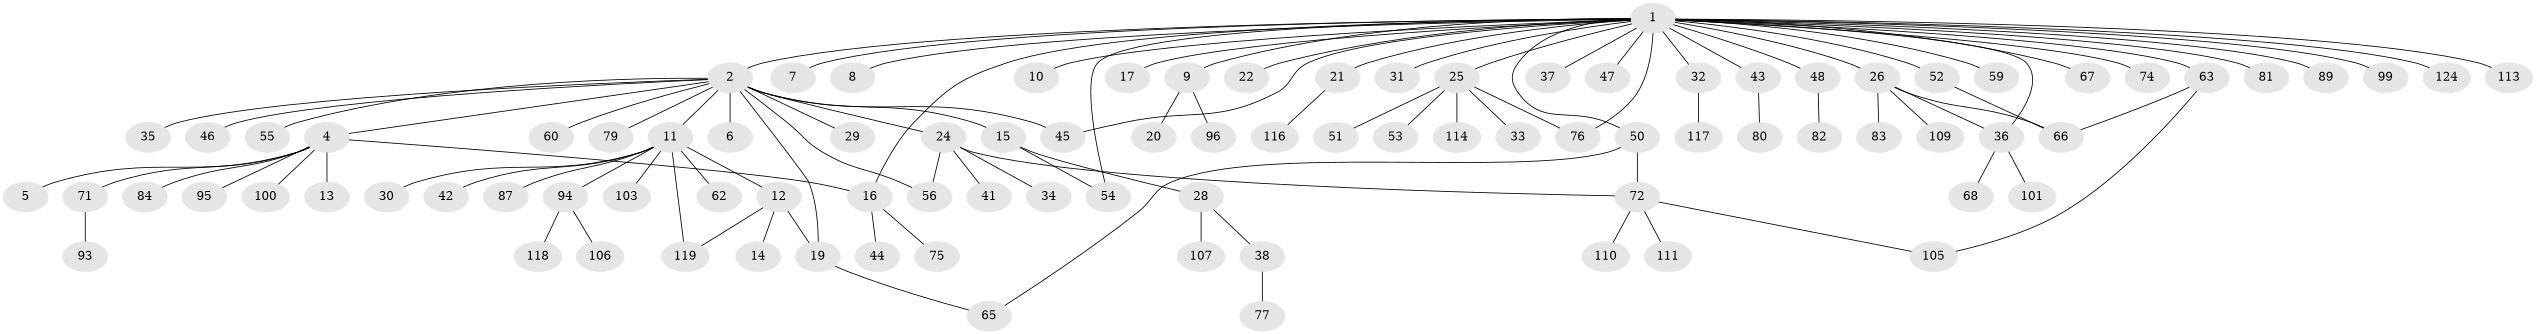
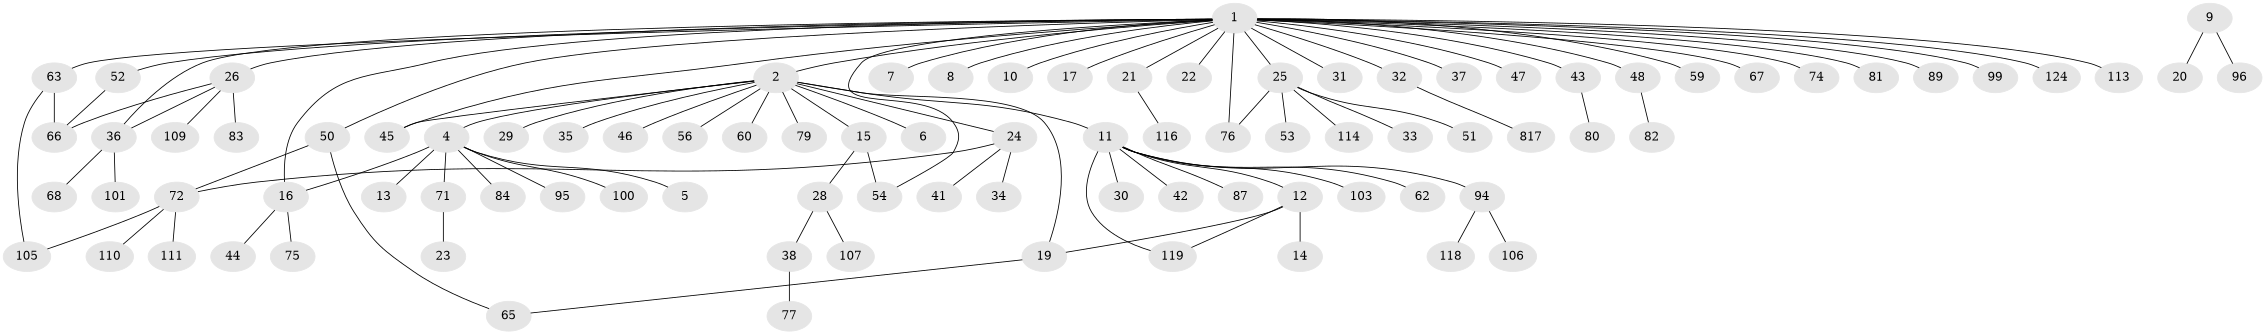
(1415, 28) -> none
(267, 137) -> none
(1699, 137) -> (1531, 137)
(937, 167) -> none
(85, 257) -> (443, 257)
